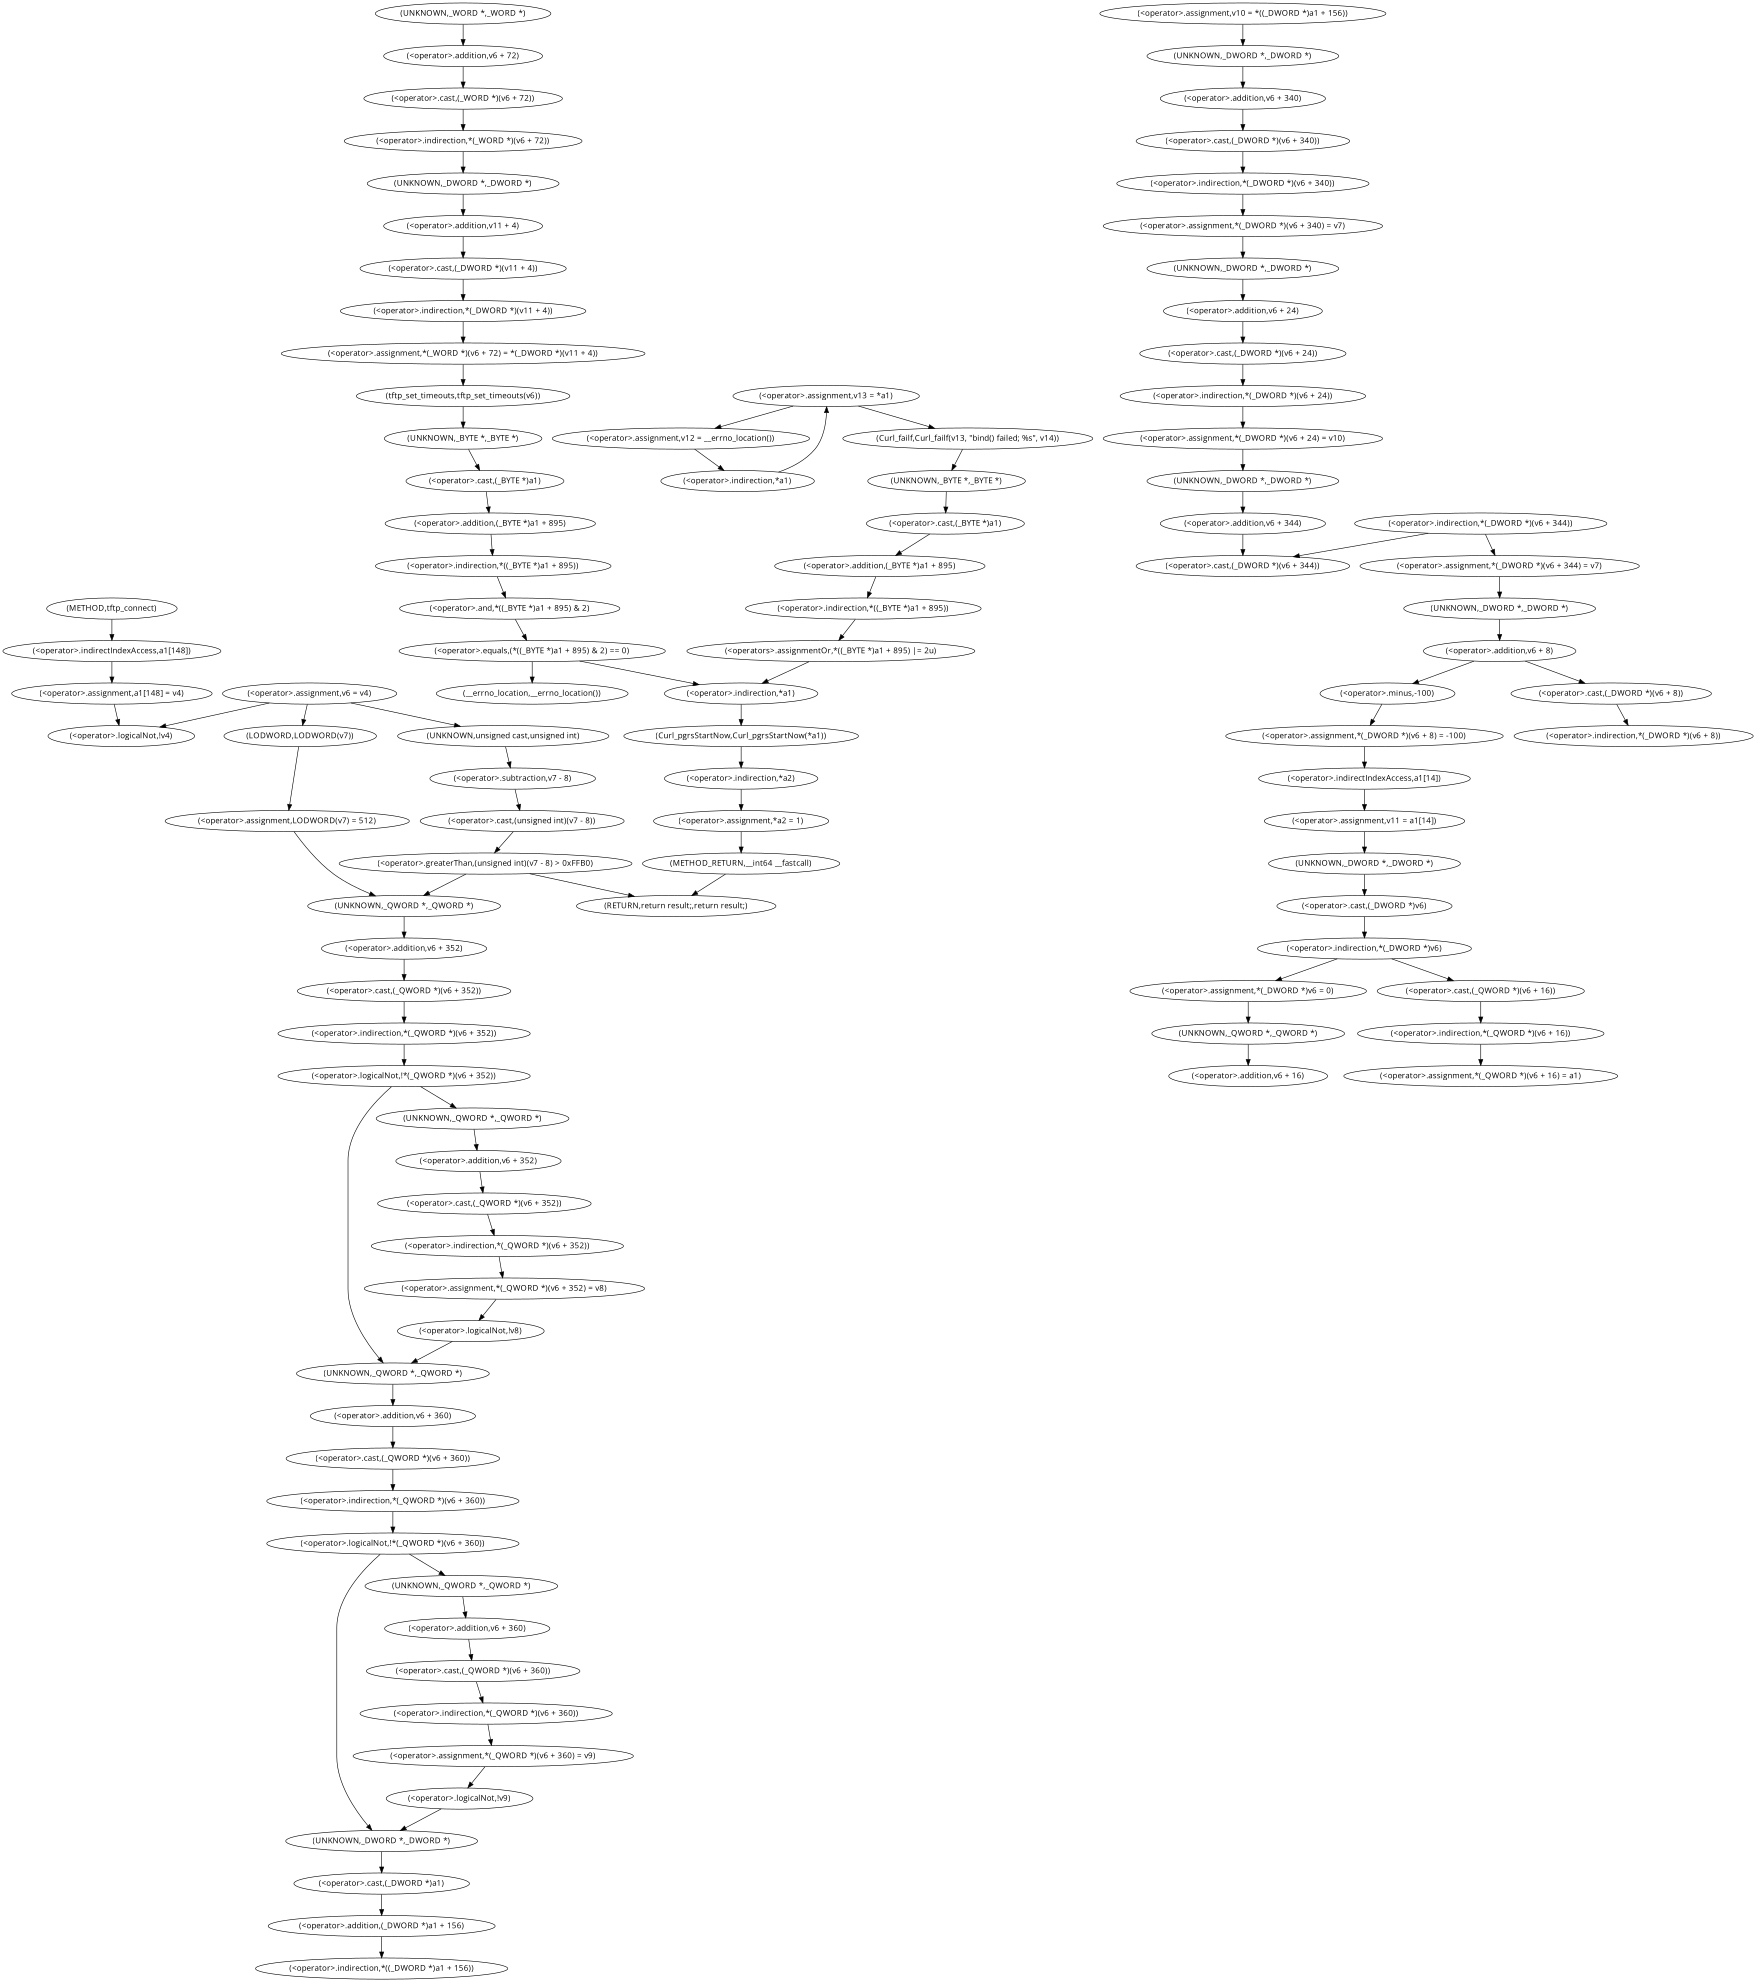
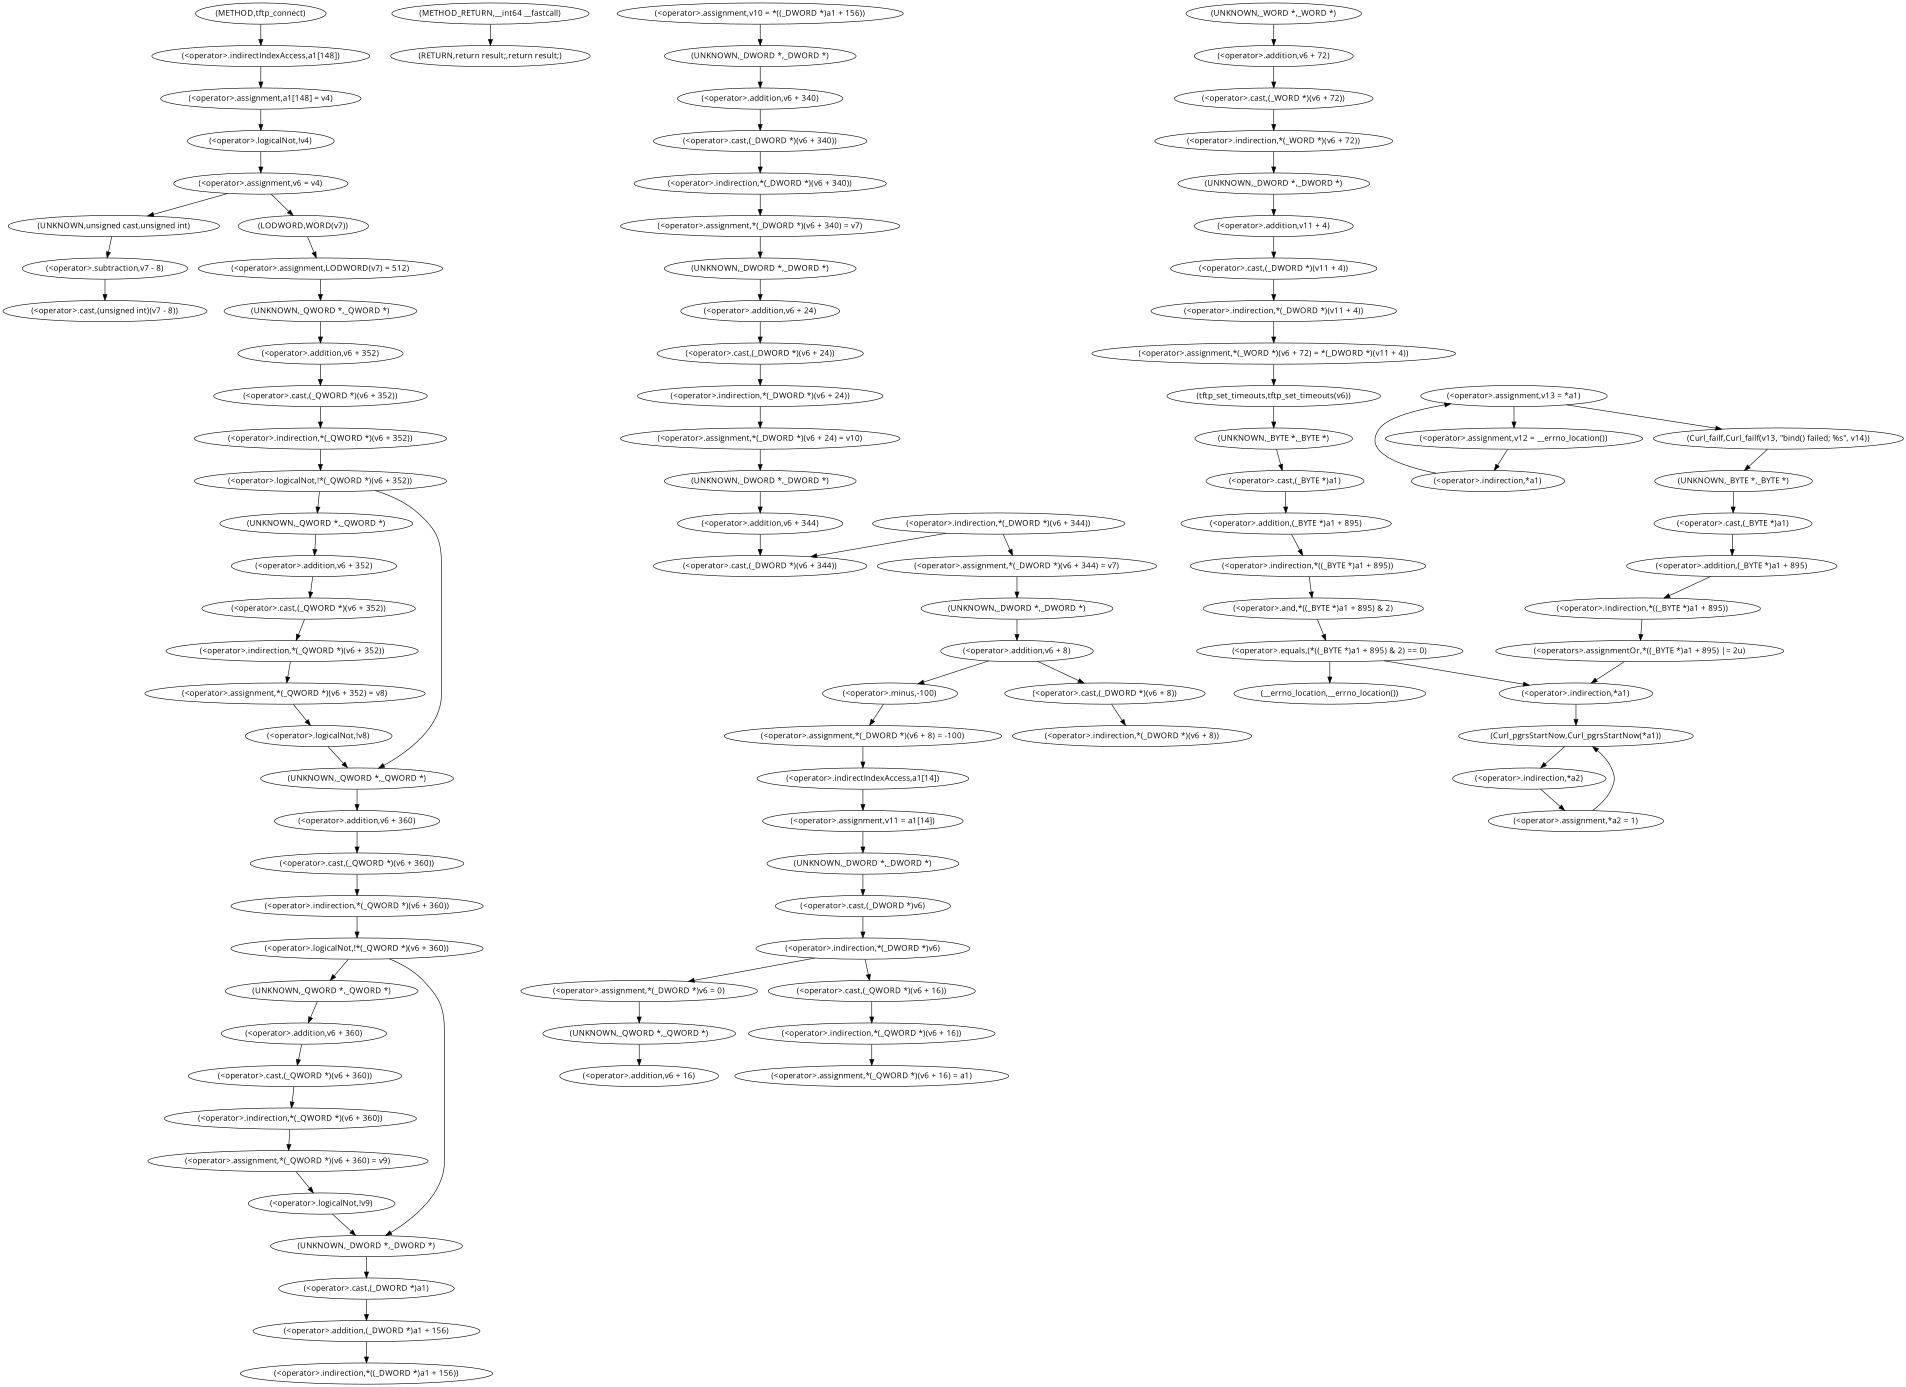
(218, 714) -> (261, 159)
(300, 736) -> (303, 226)
(741, 839) -> (1614, 782)
(486, 864) -> none
